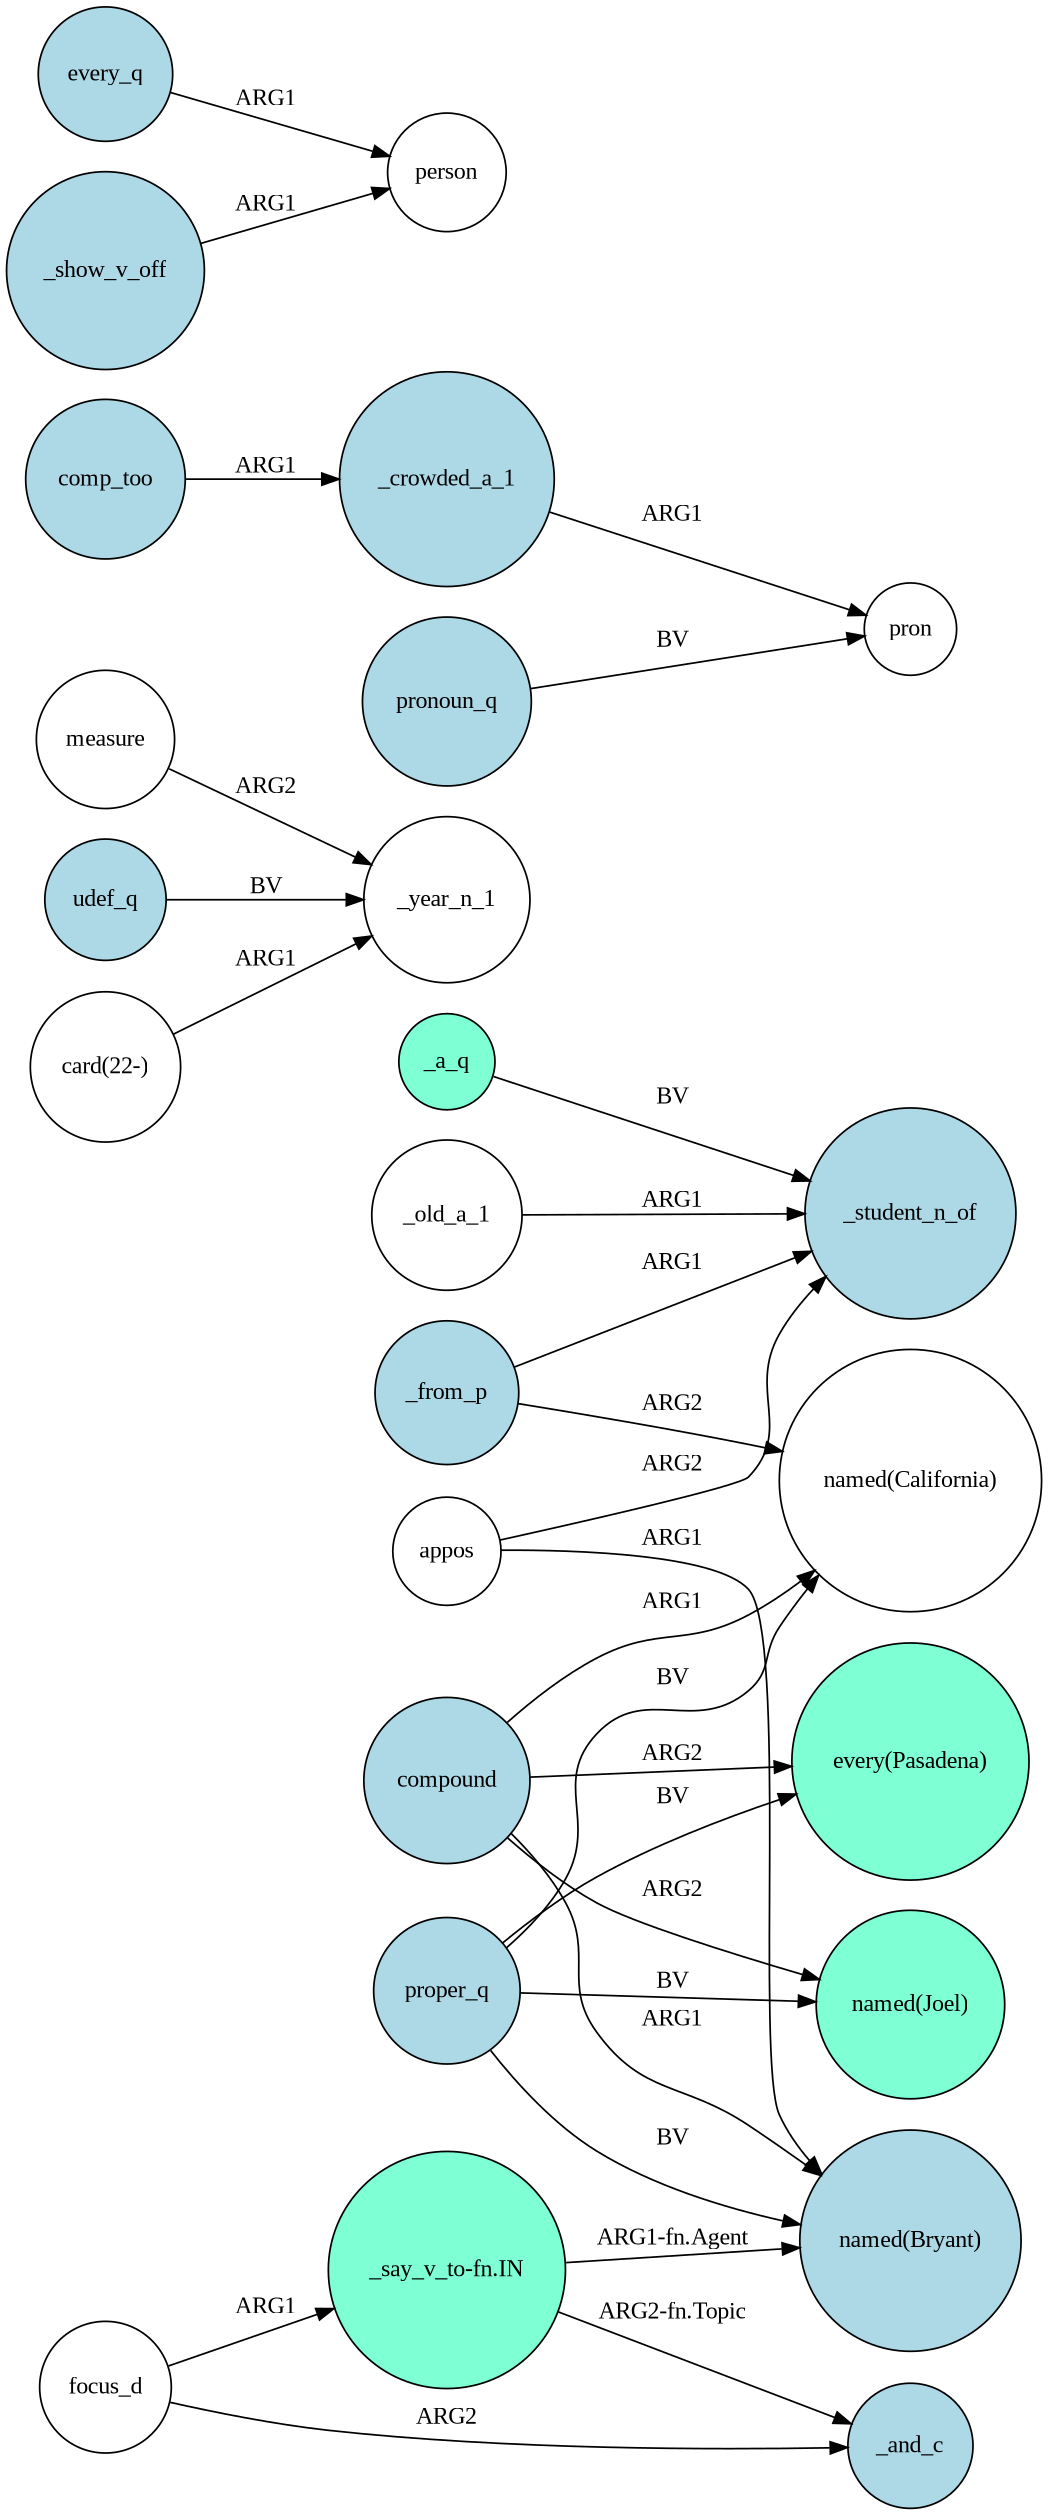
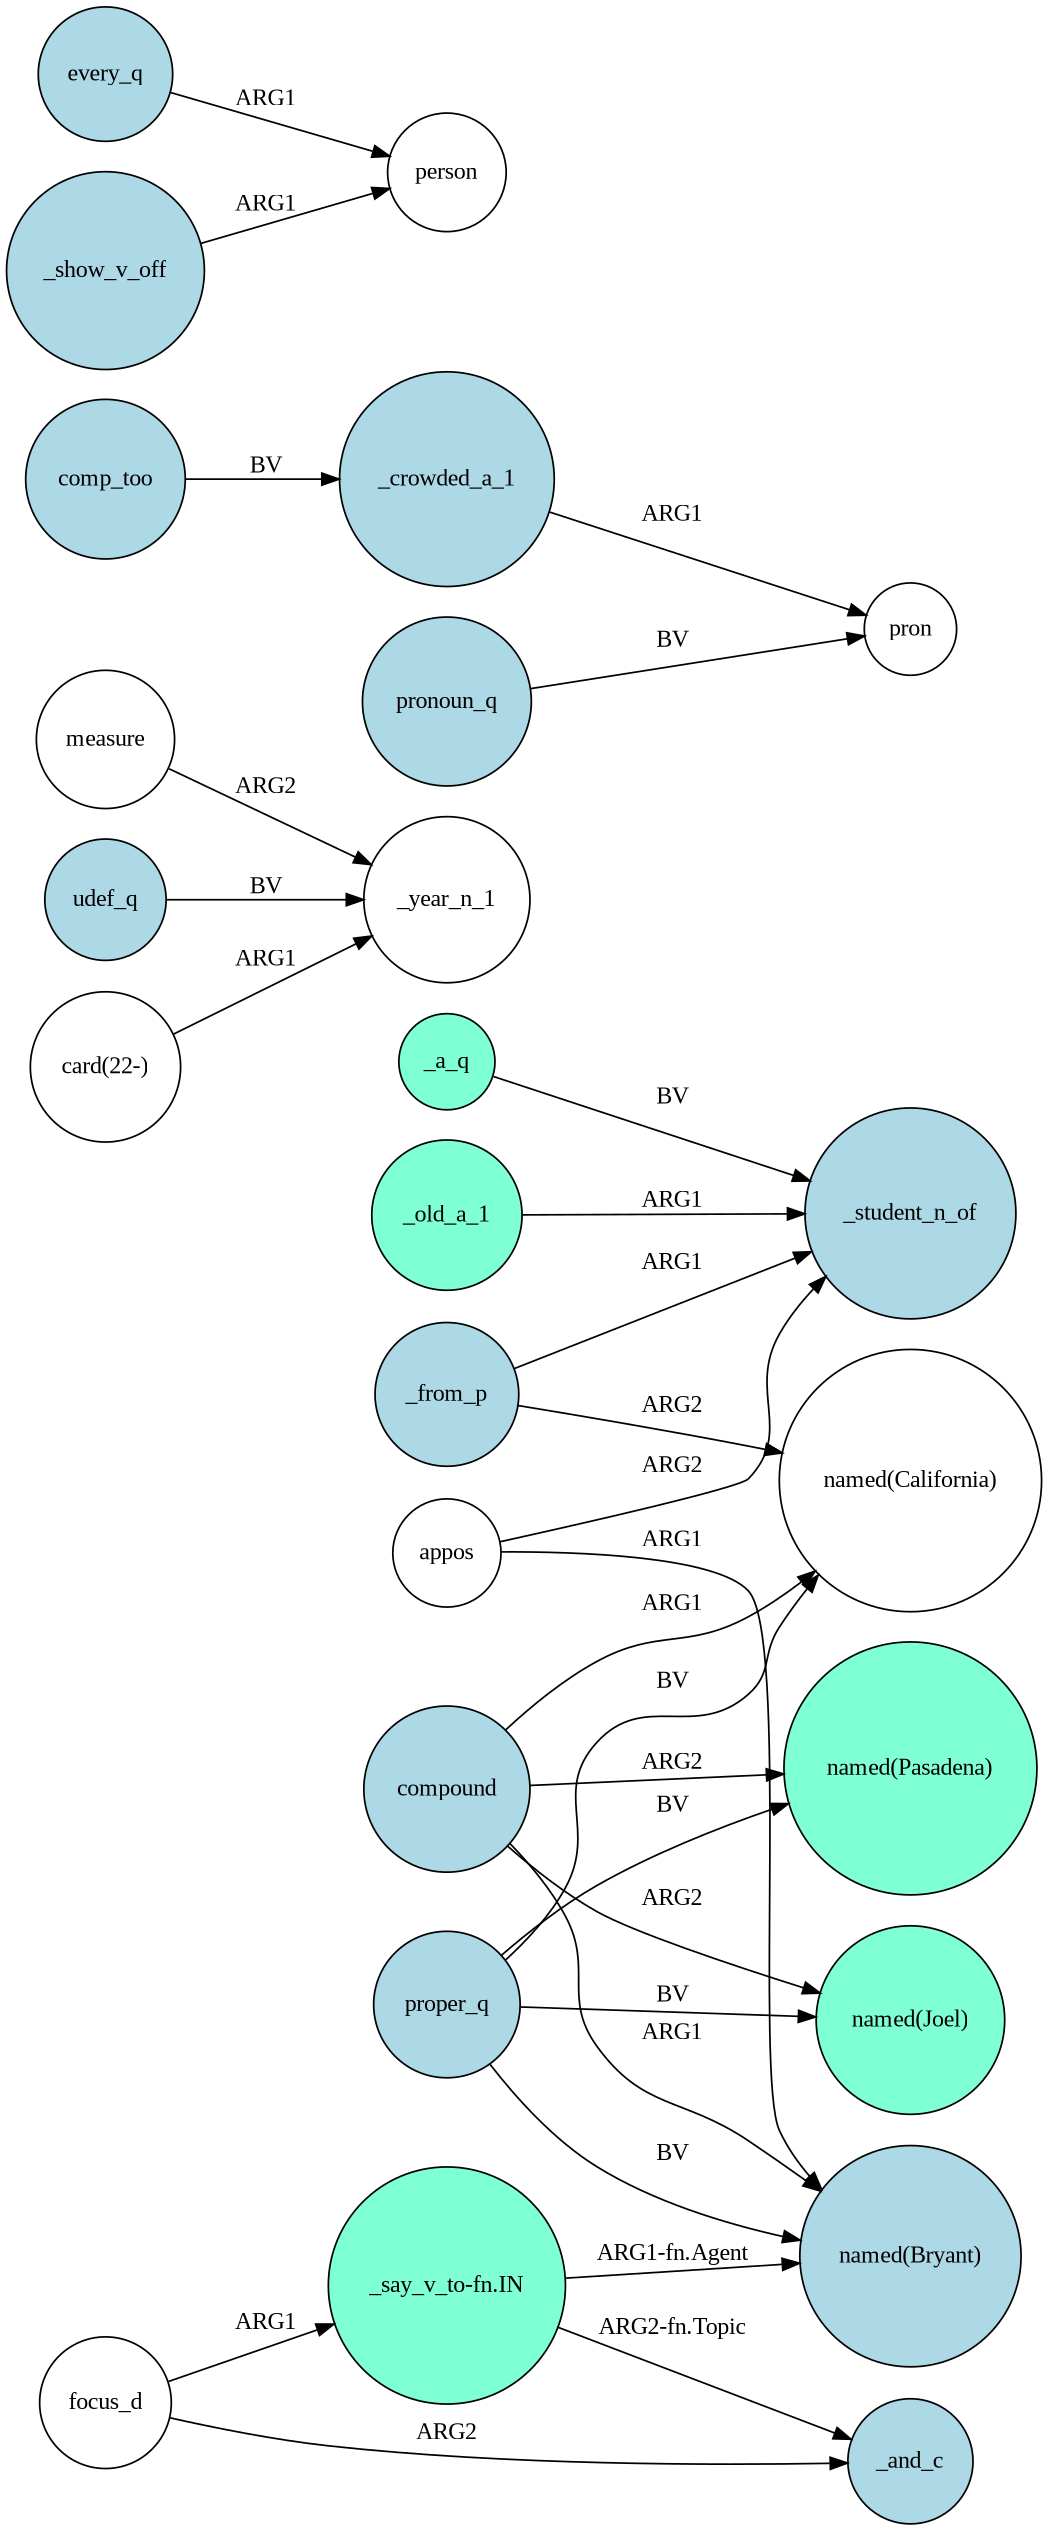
(266, 466) -> (266, 466)
(447, 1215) -> (447, 1215)
(910, 1762) -> (910, 1768)
